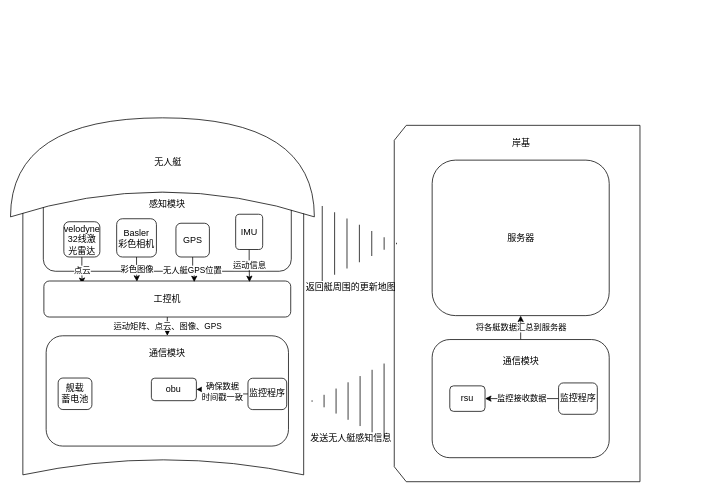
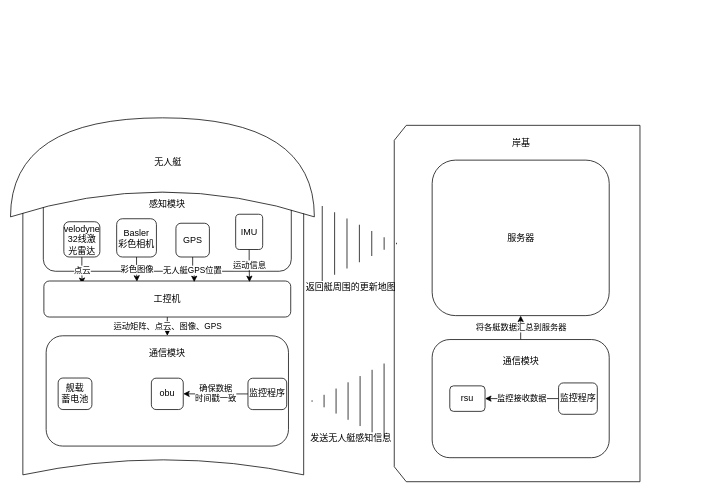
(174, 389) -> (167, 394)
